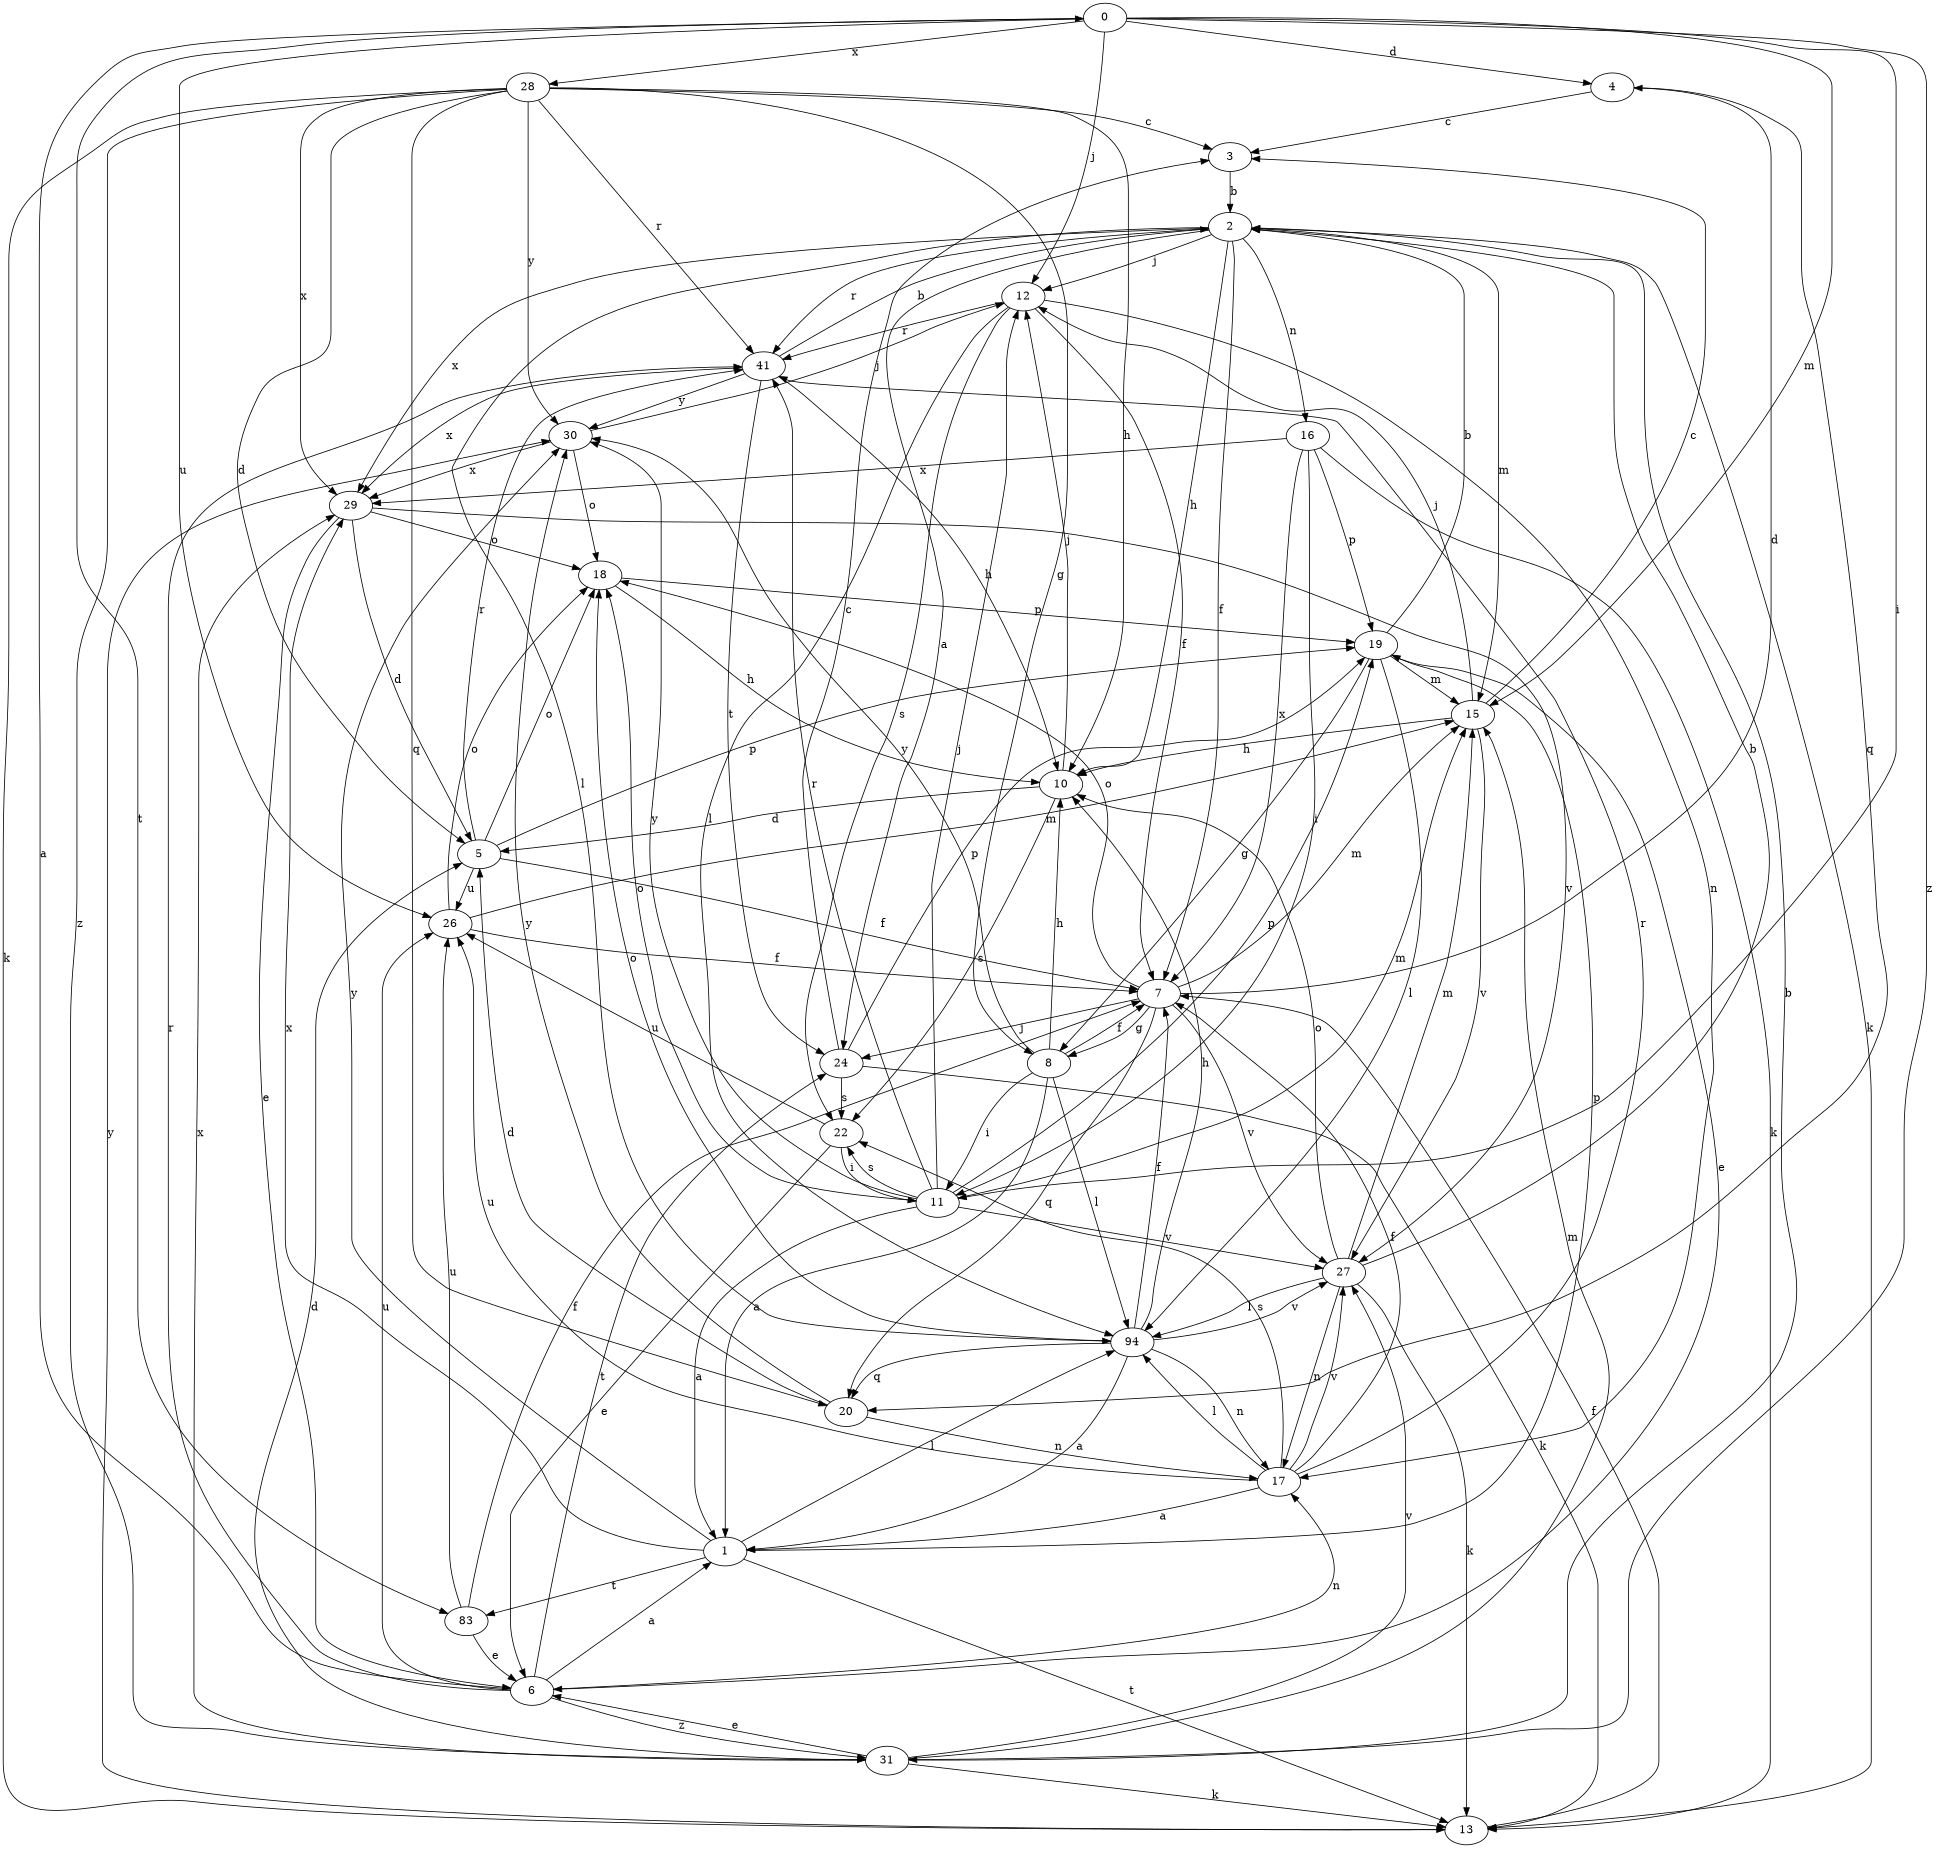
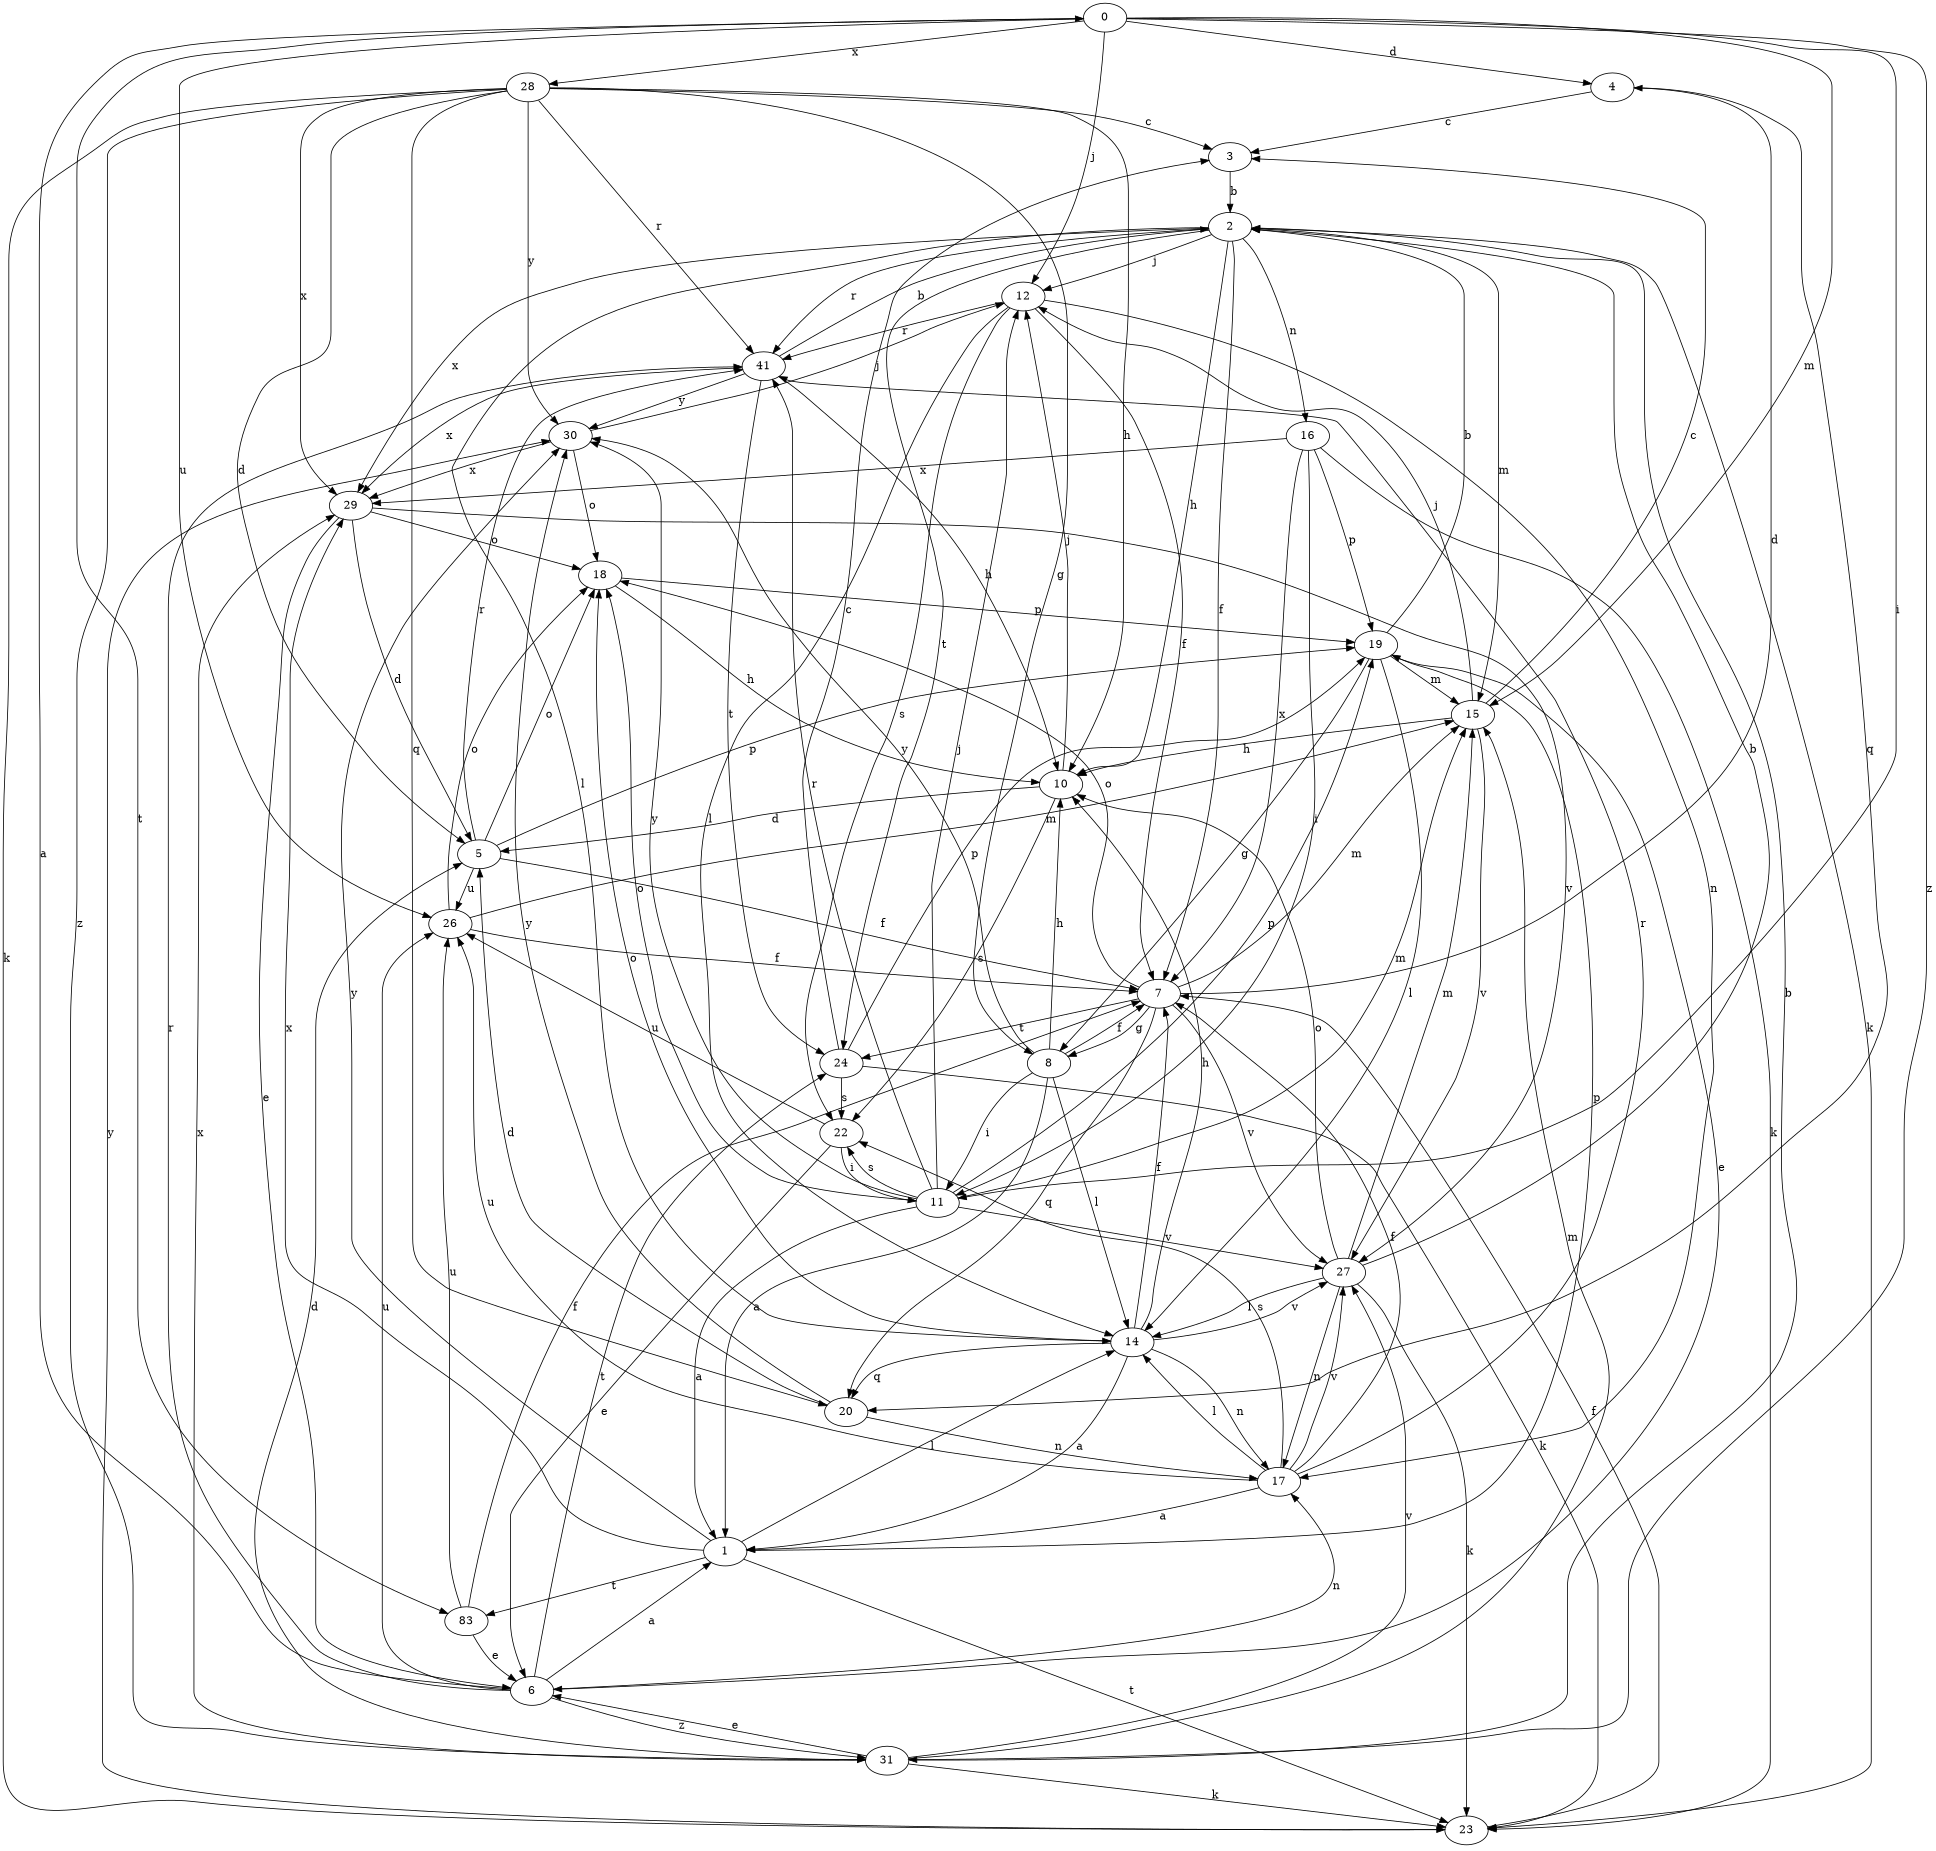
(944, 645) -> (944, 645)
(1022, 1029) -> (1022, 1029)
(1132, 1342) -> (1132, 1342)
(1467, 1830) -> (1467, 1830)
